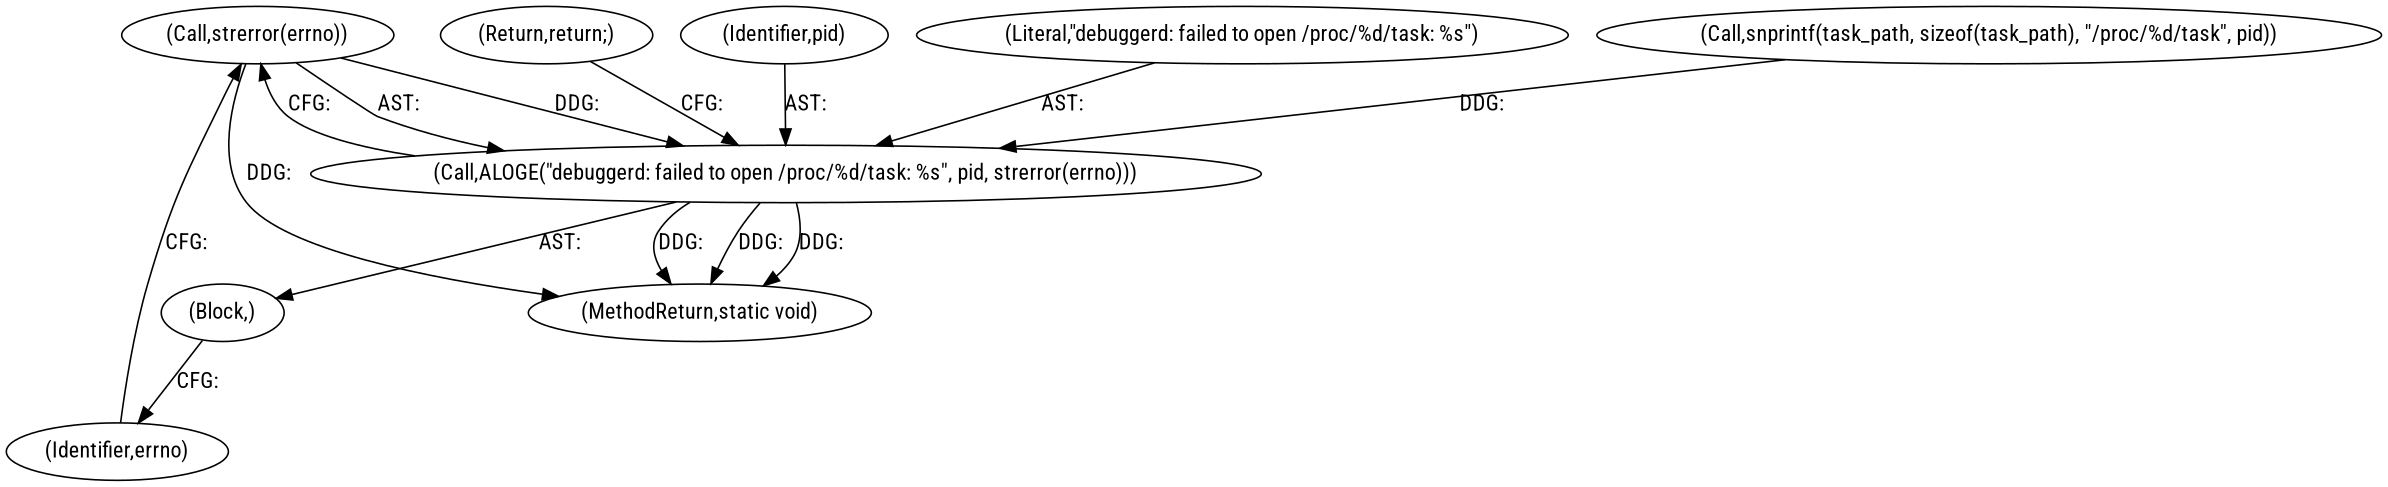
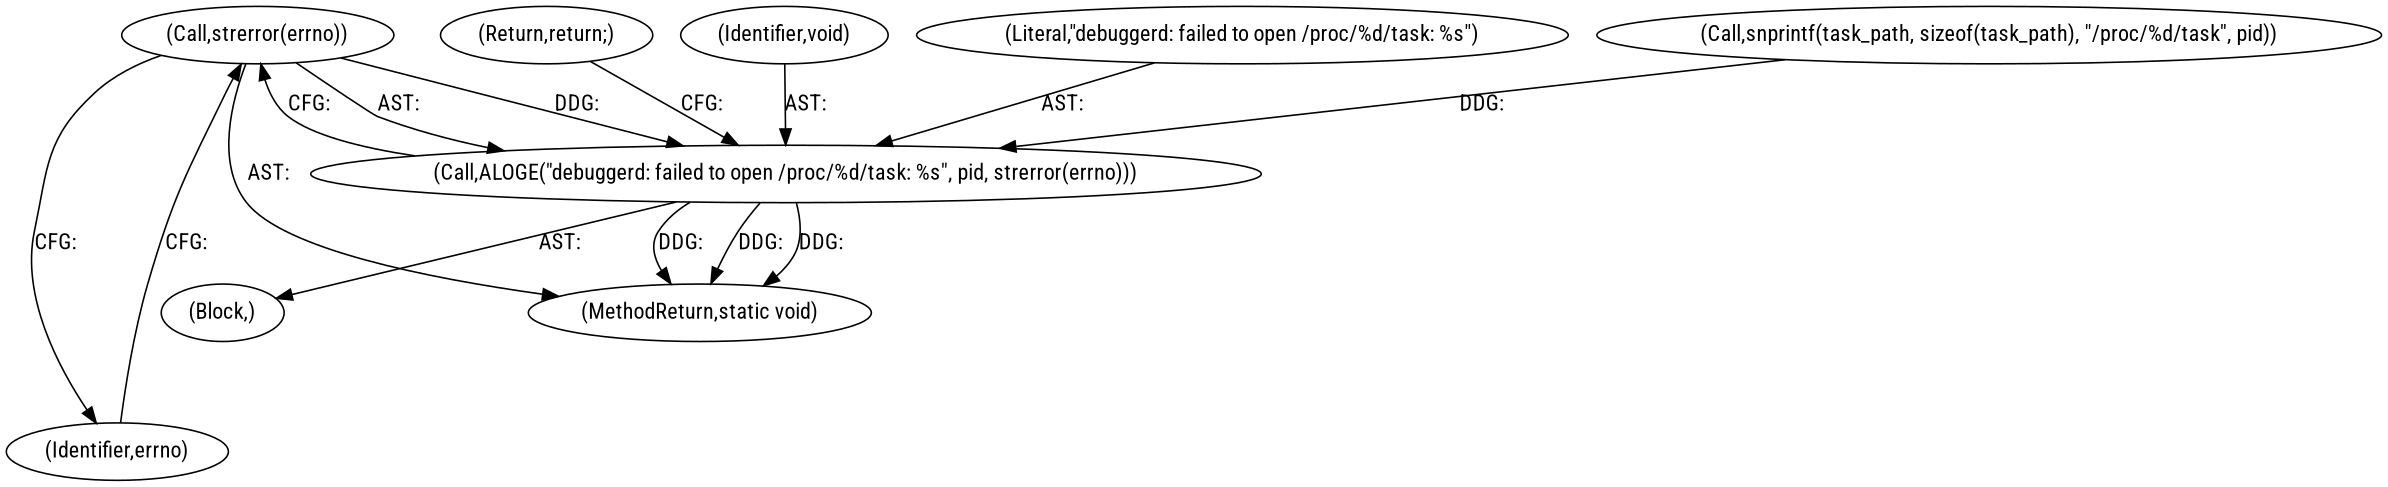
(784, 35) -> (784, 35)
(271, 174) -> (271, 174)
(175, 375) -> (38, 211)
